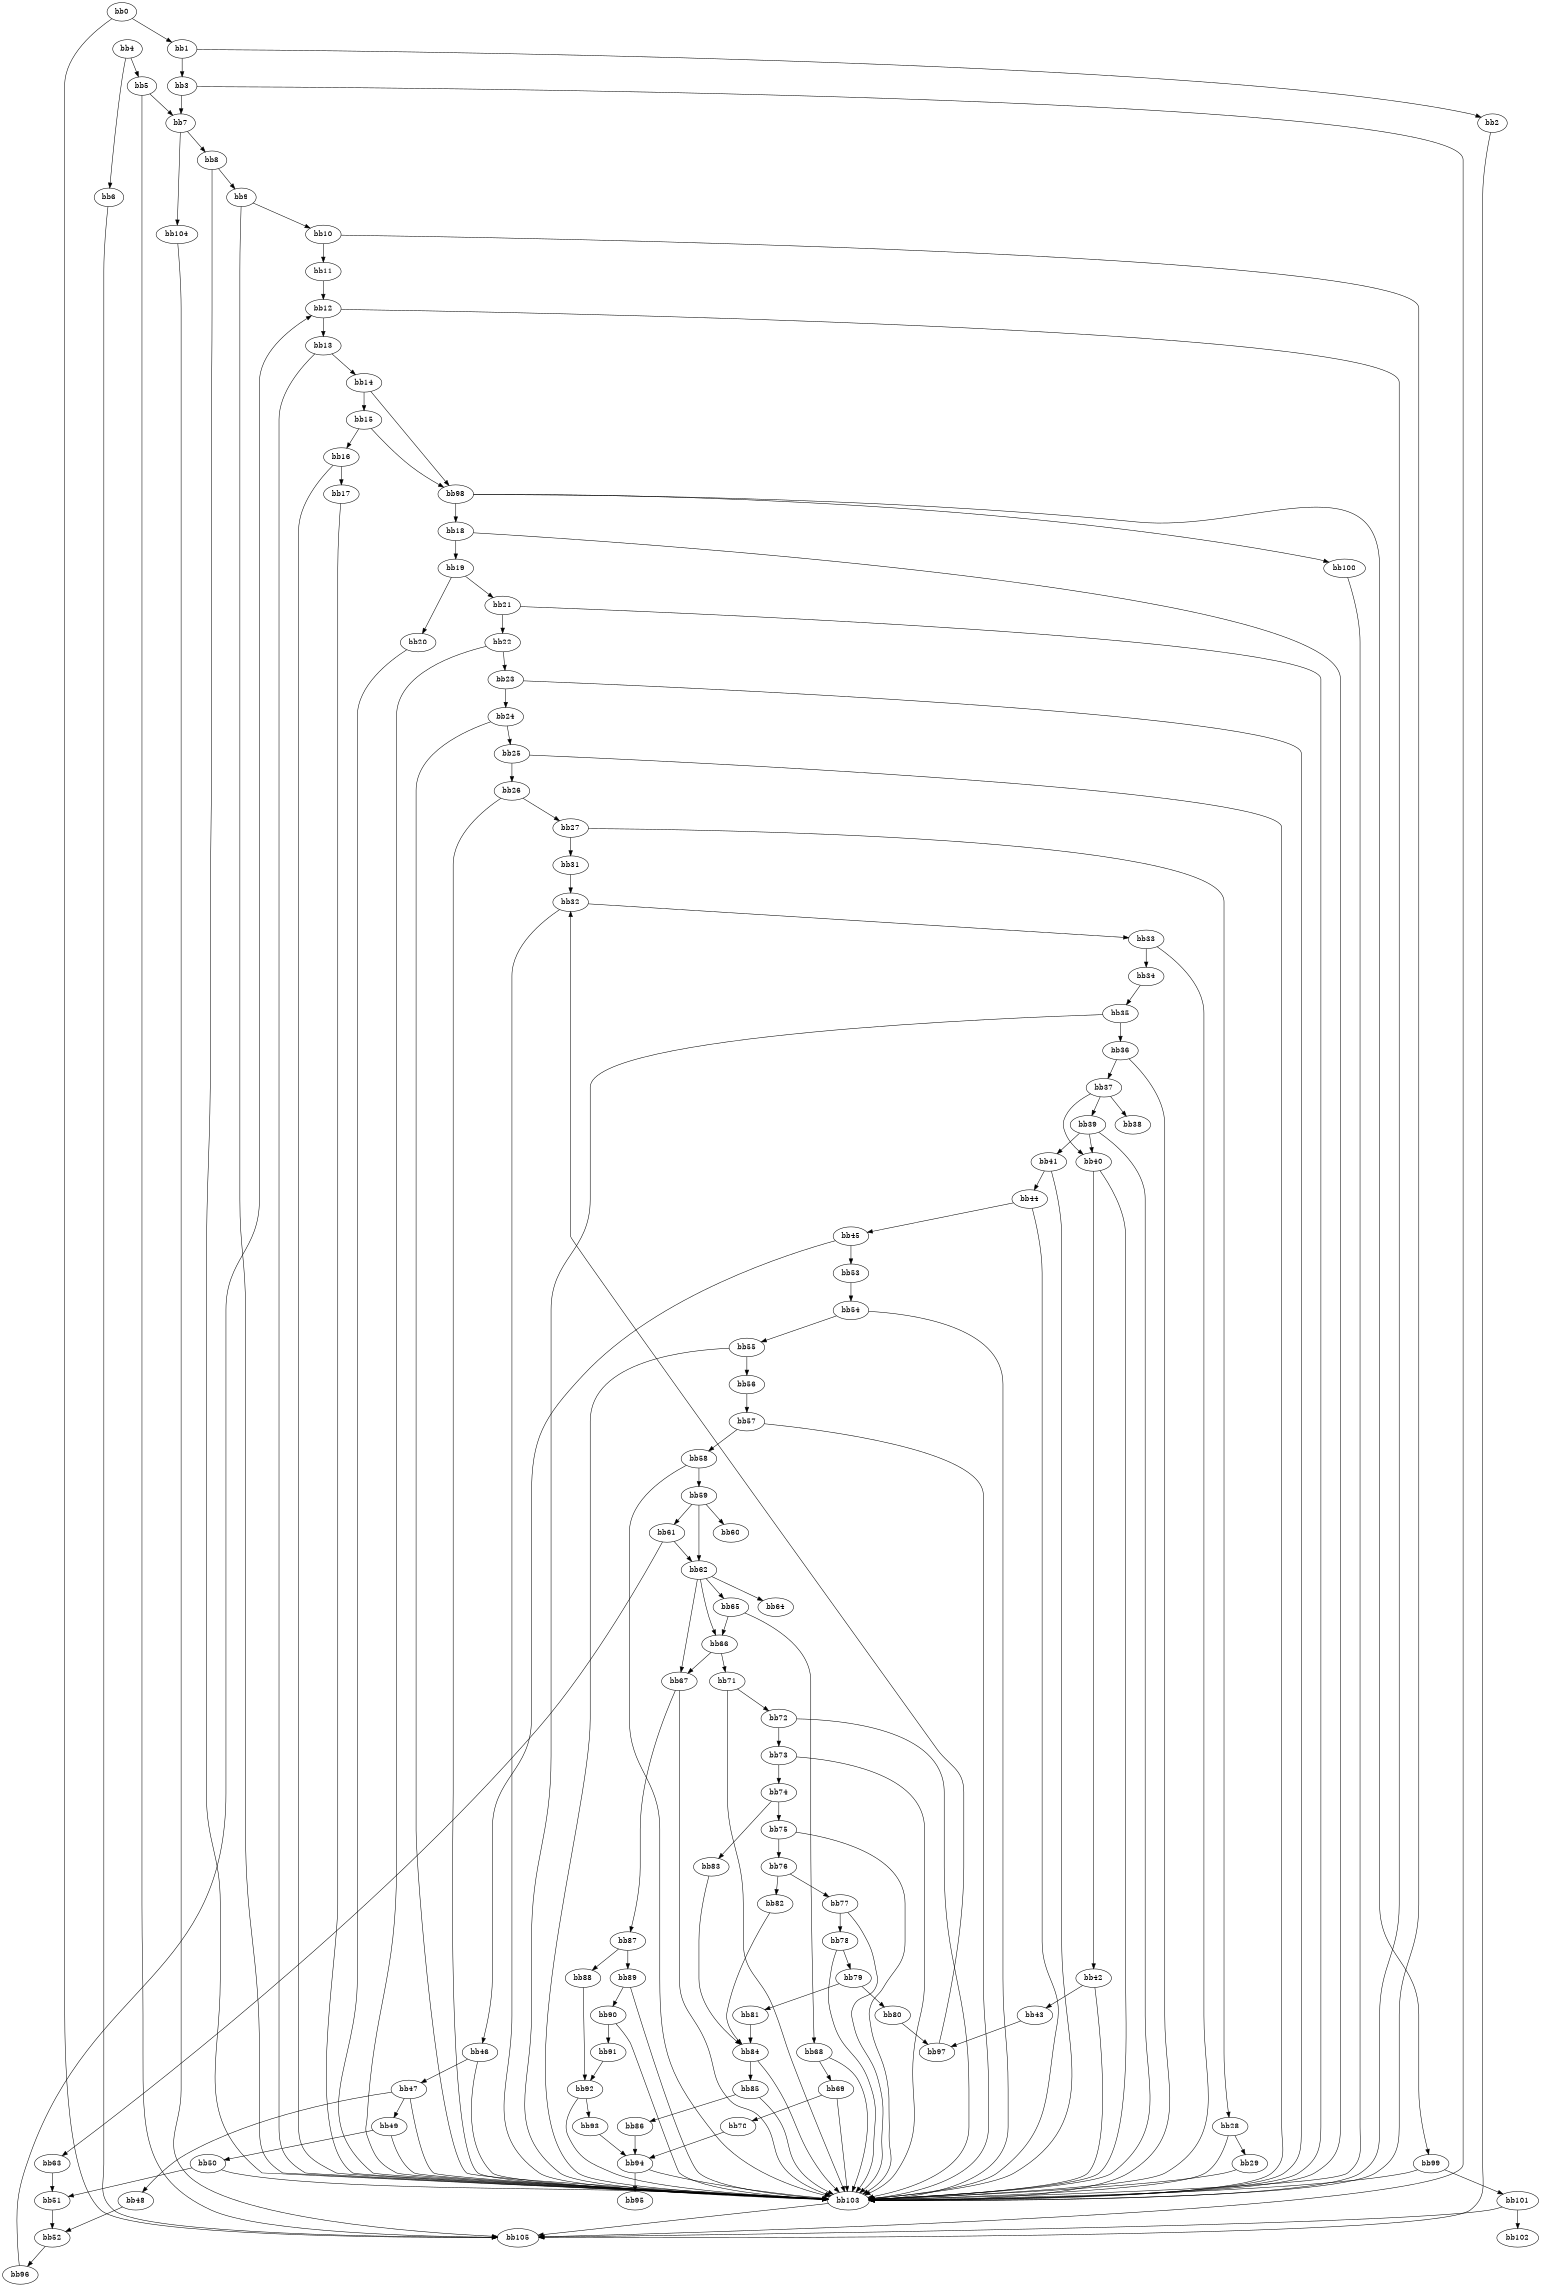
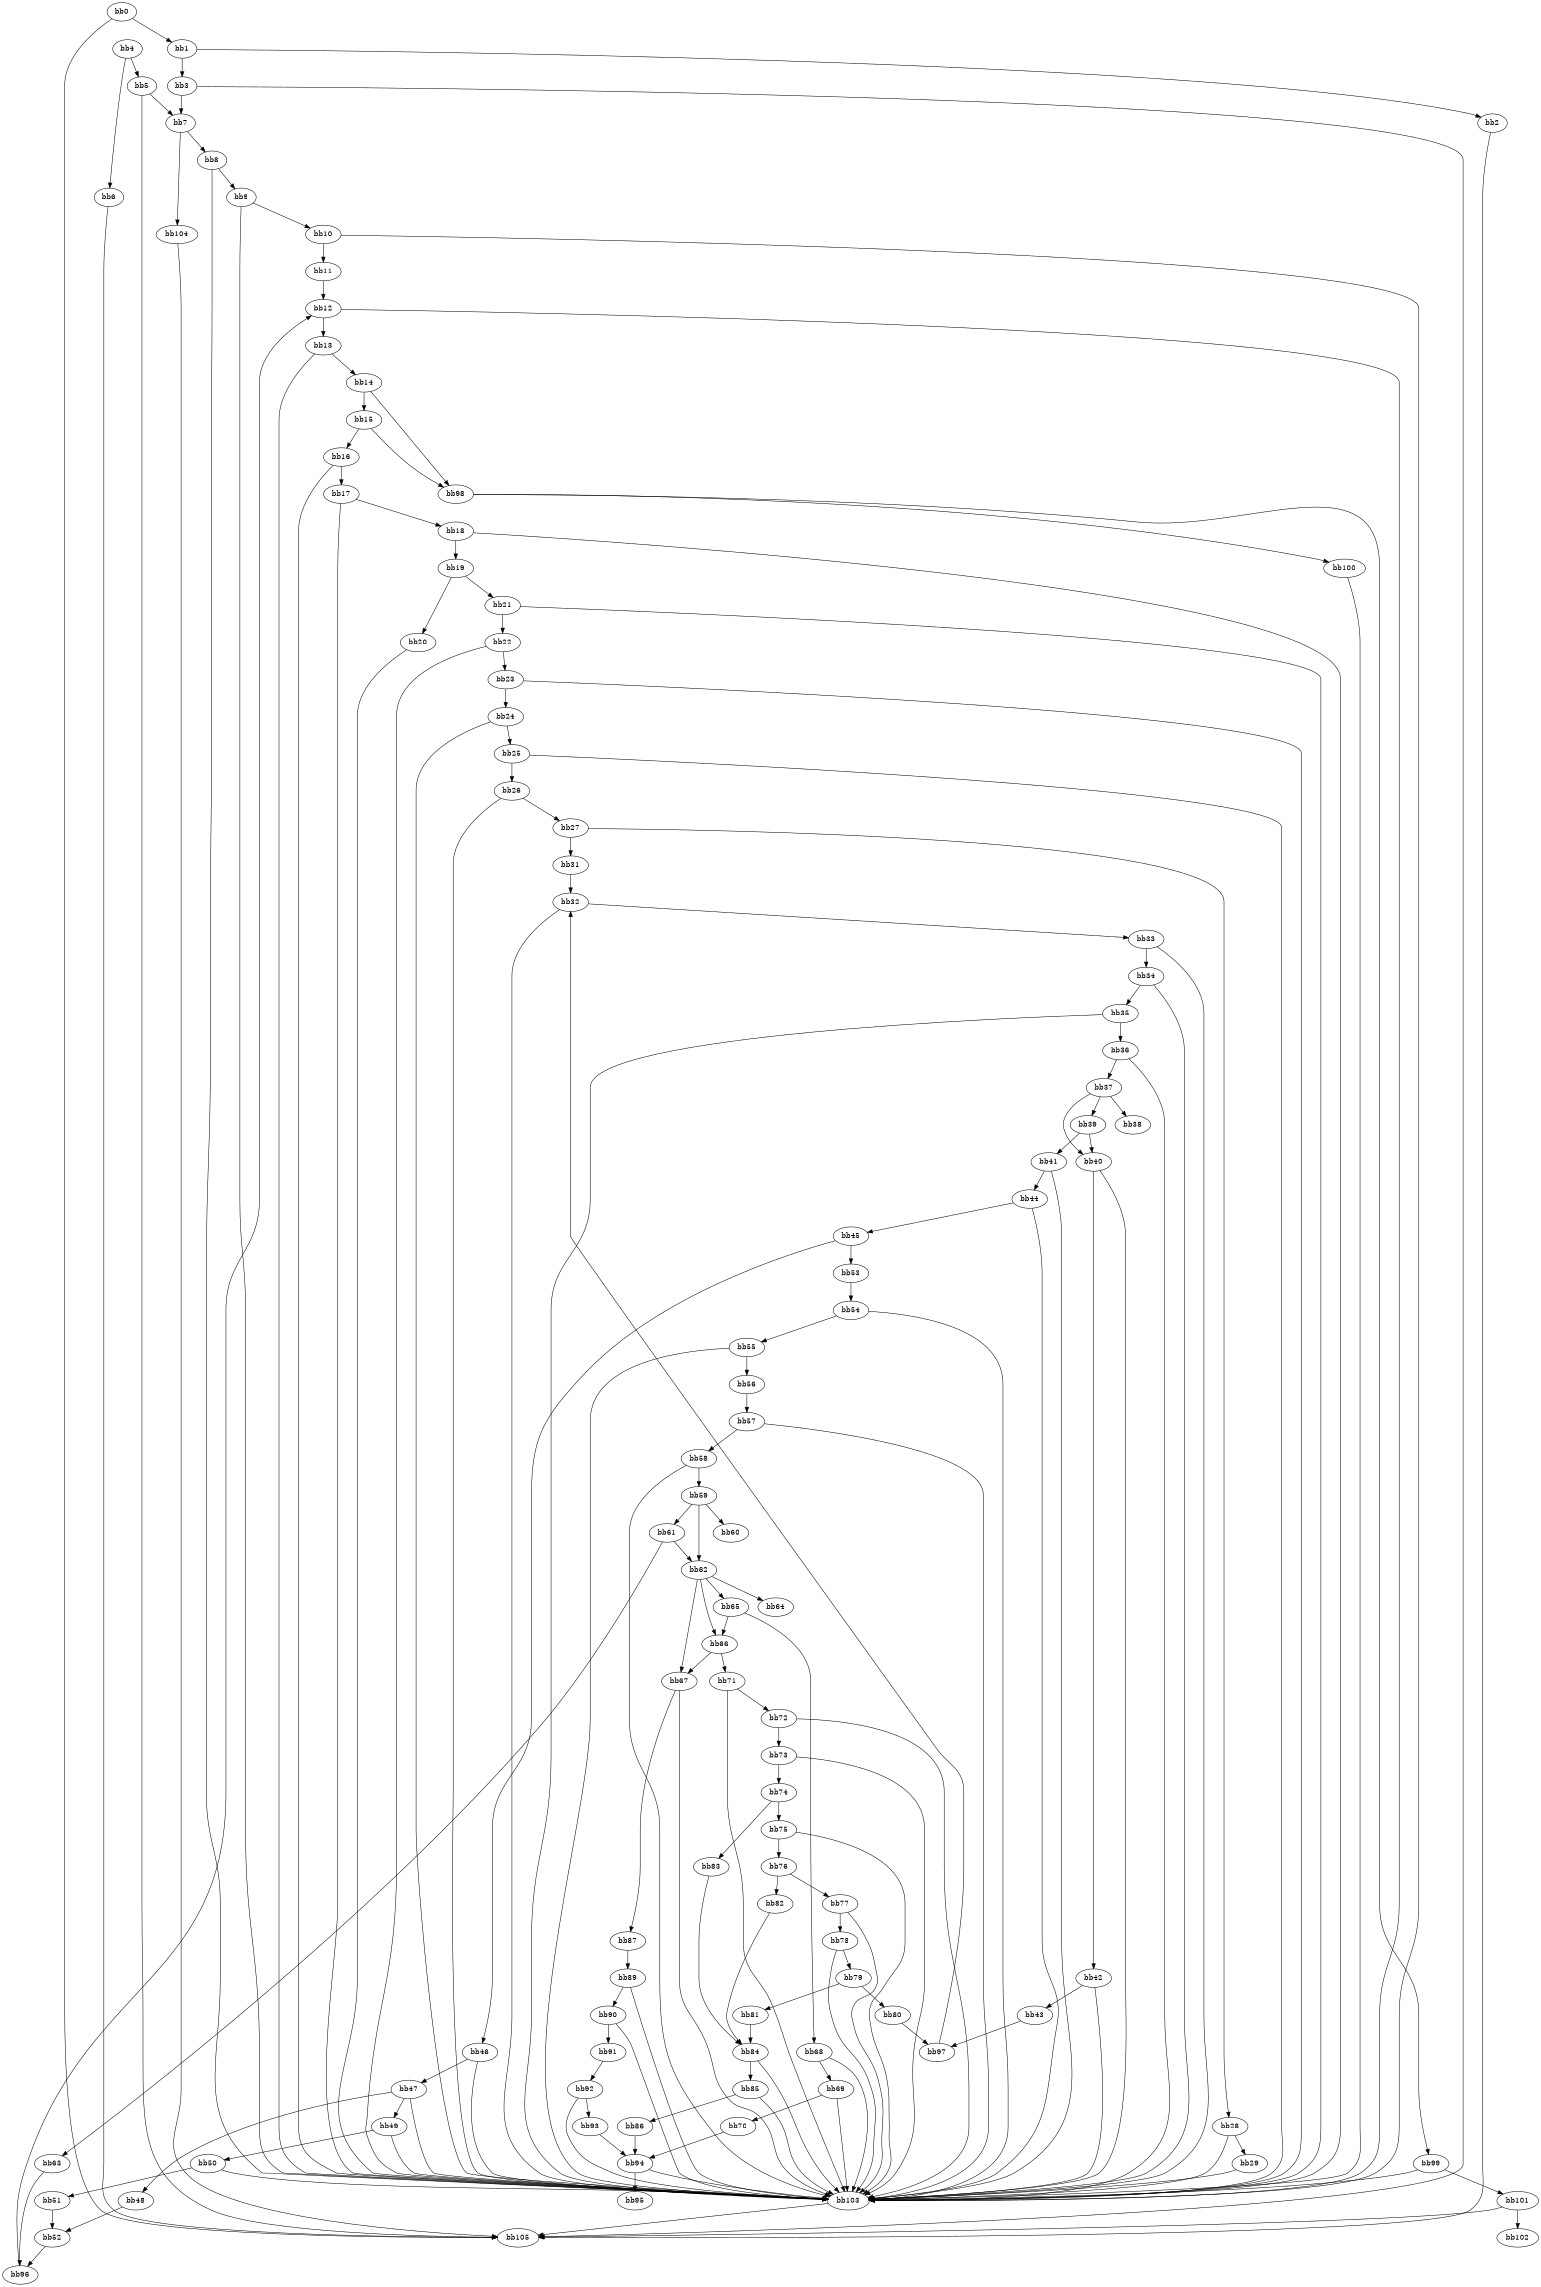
(456, 510) -> (396, 512)
(1145, 1770) -> (1184, 1720)
(583, 1978) -> none
(52, 2180) -> (24, 2213)
